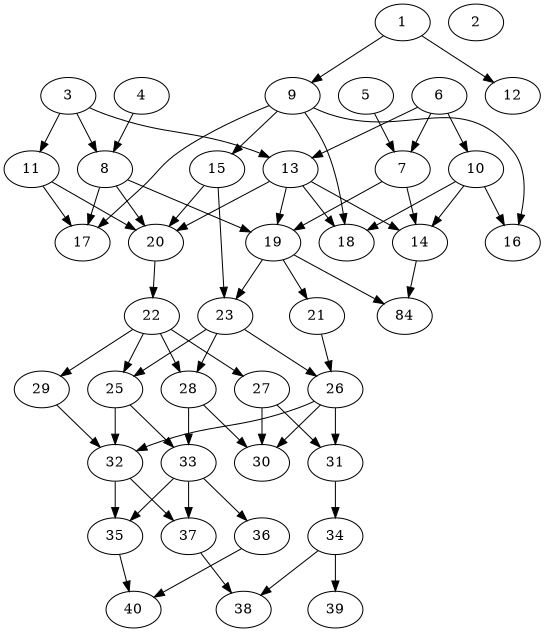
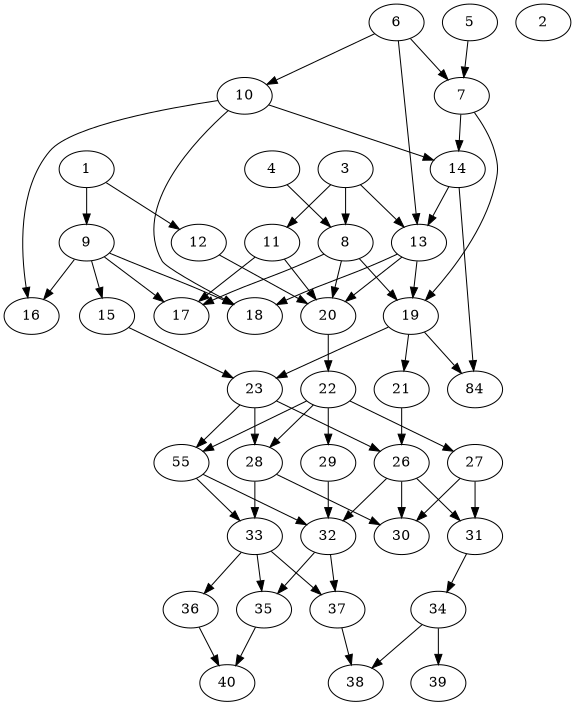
(192, 200) -> (255, 275)
(355, 205) -> (441, 201)
(115, 389) -> (181, 463)
